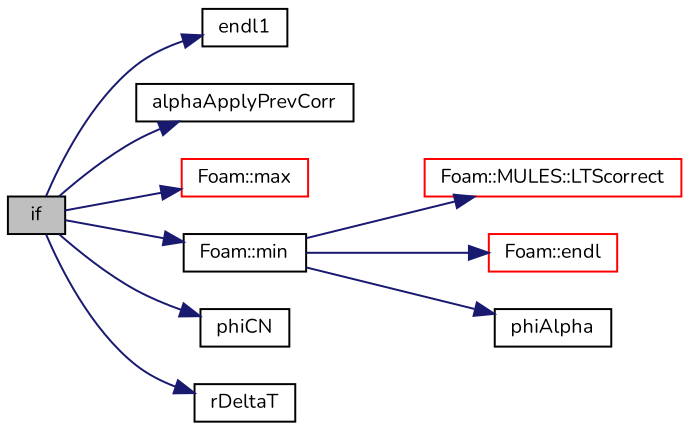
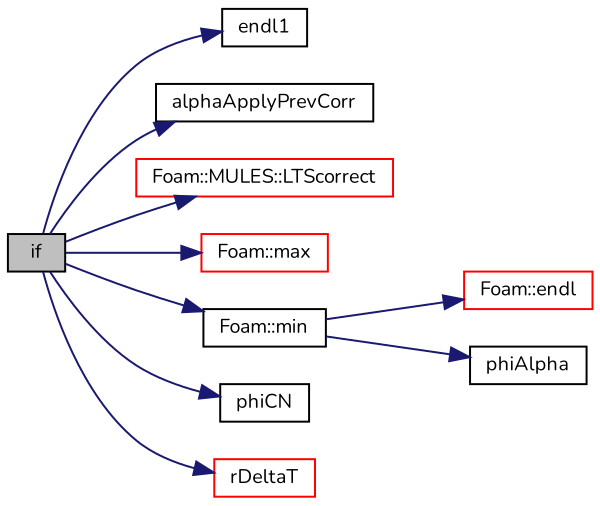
(381, 220) -> (120, 221)
(245, 403) -> (265, 478)
